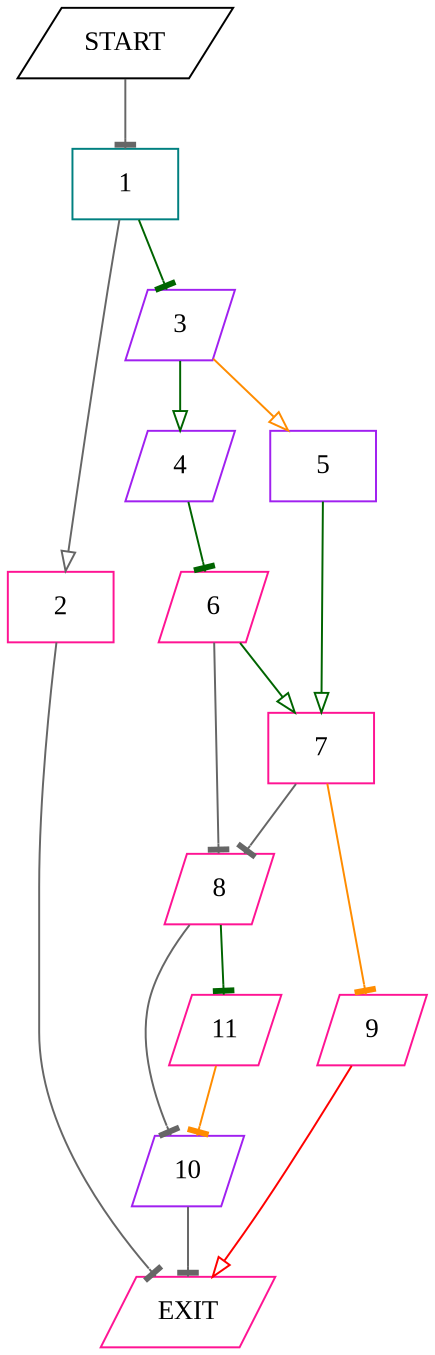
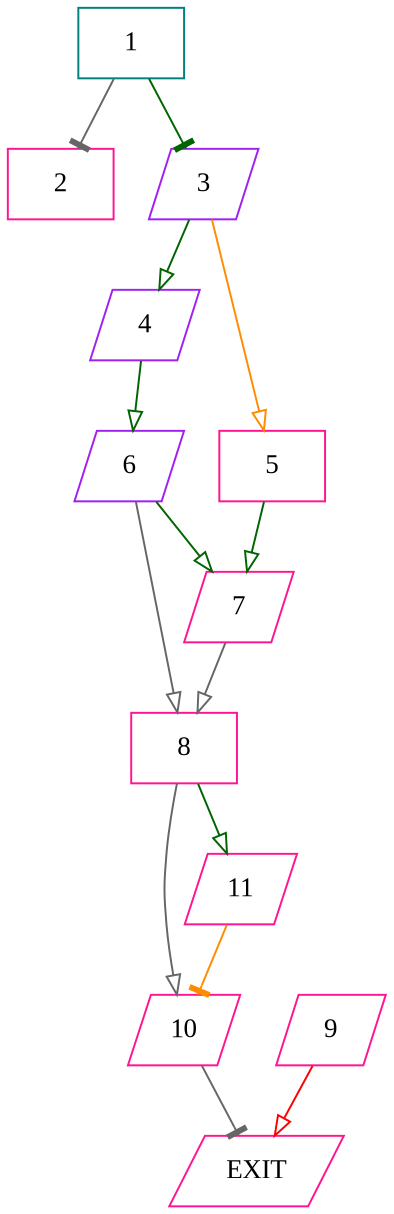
(125, 43) -> none
(93, 385) -> (98, 109)
(323, 466) -> (272, 466)
(196, 532) -> (138, 386)
(213, 607) -> (129, 466)
(216, 743) -> (155, 597)
(321, 748) -> (239, 607)
(273, 815) -> (215, 669)
(346, 884) -> none
(219, 889) -> (184, 748)
(222, 955) -> (209, 810)
(39, 970) -> none
(146, 1021) -> (165, 879)
(188, 1171) -> (184, 1030)
